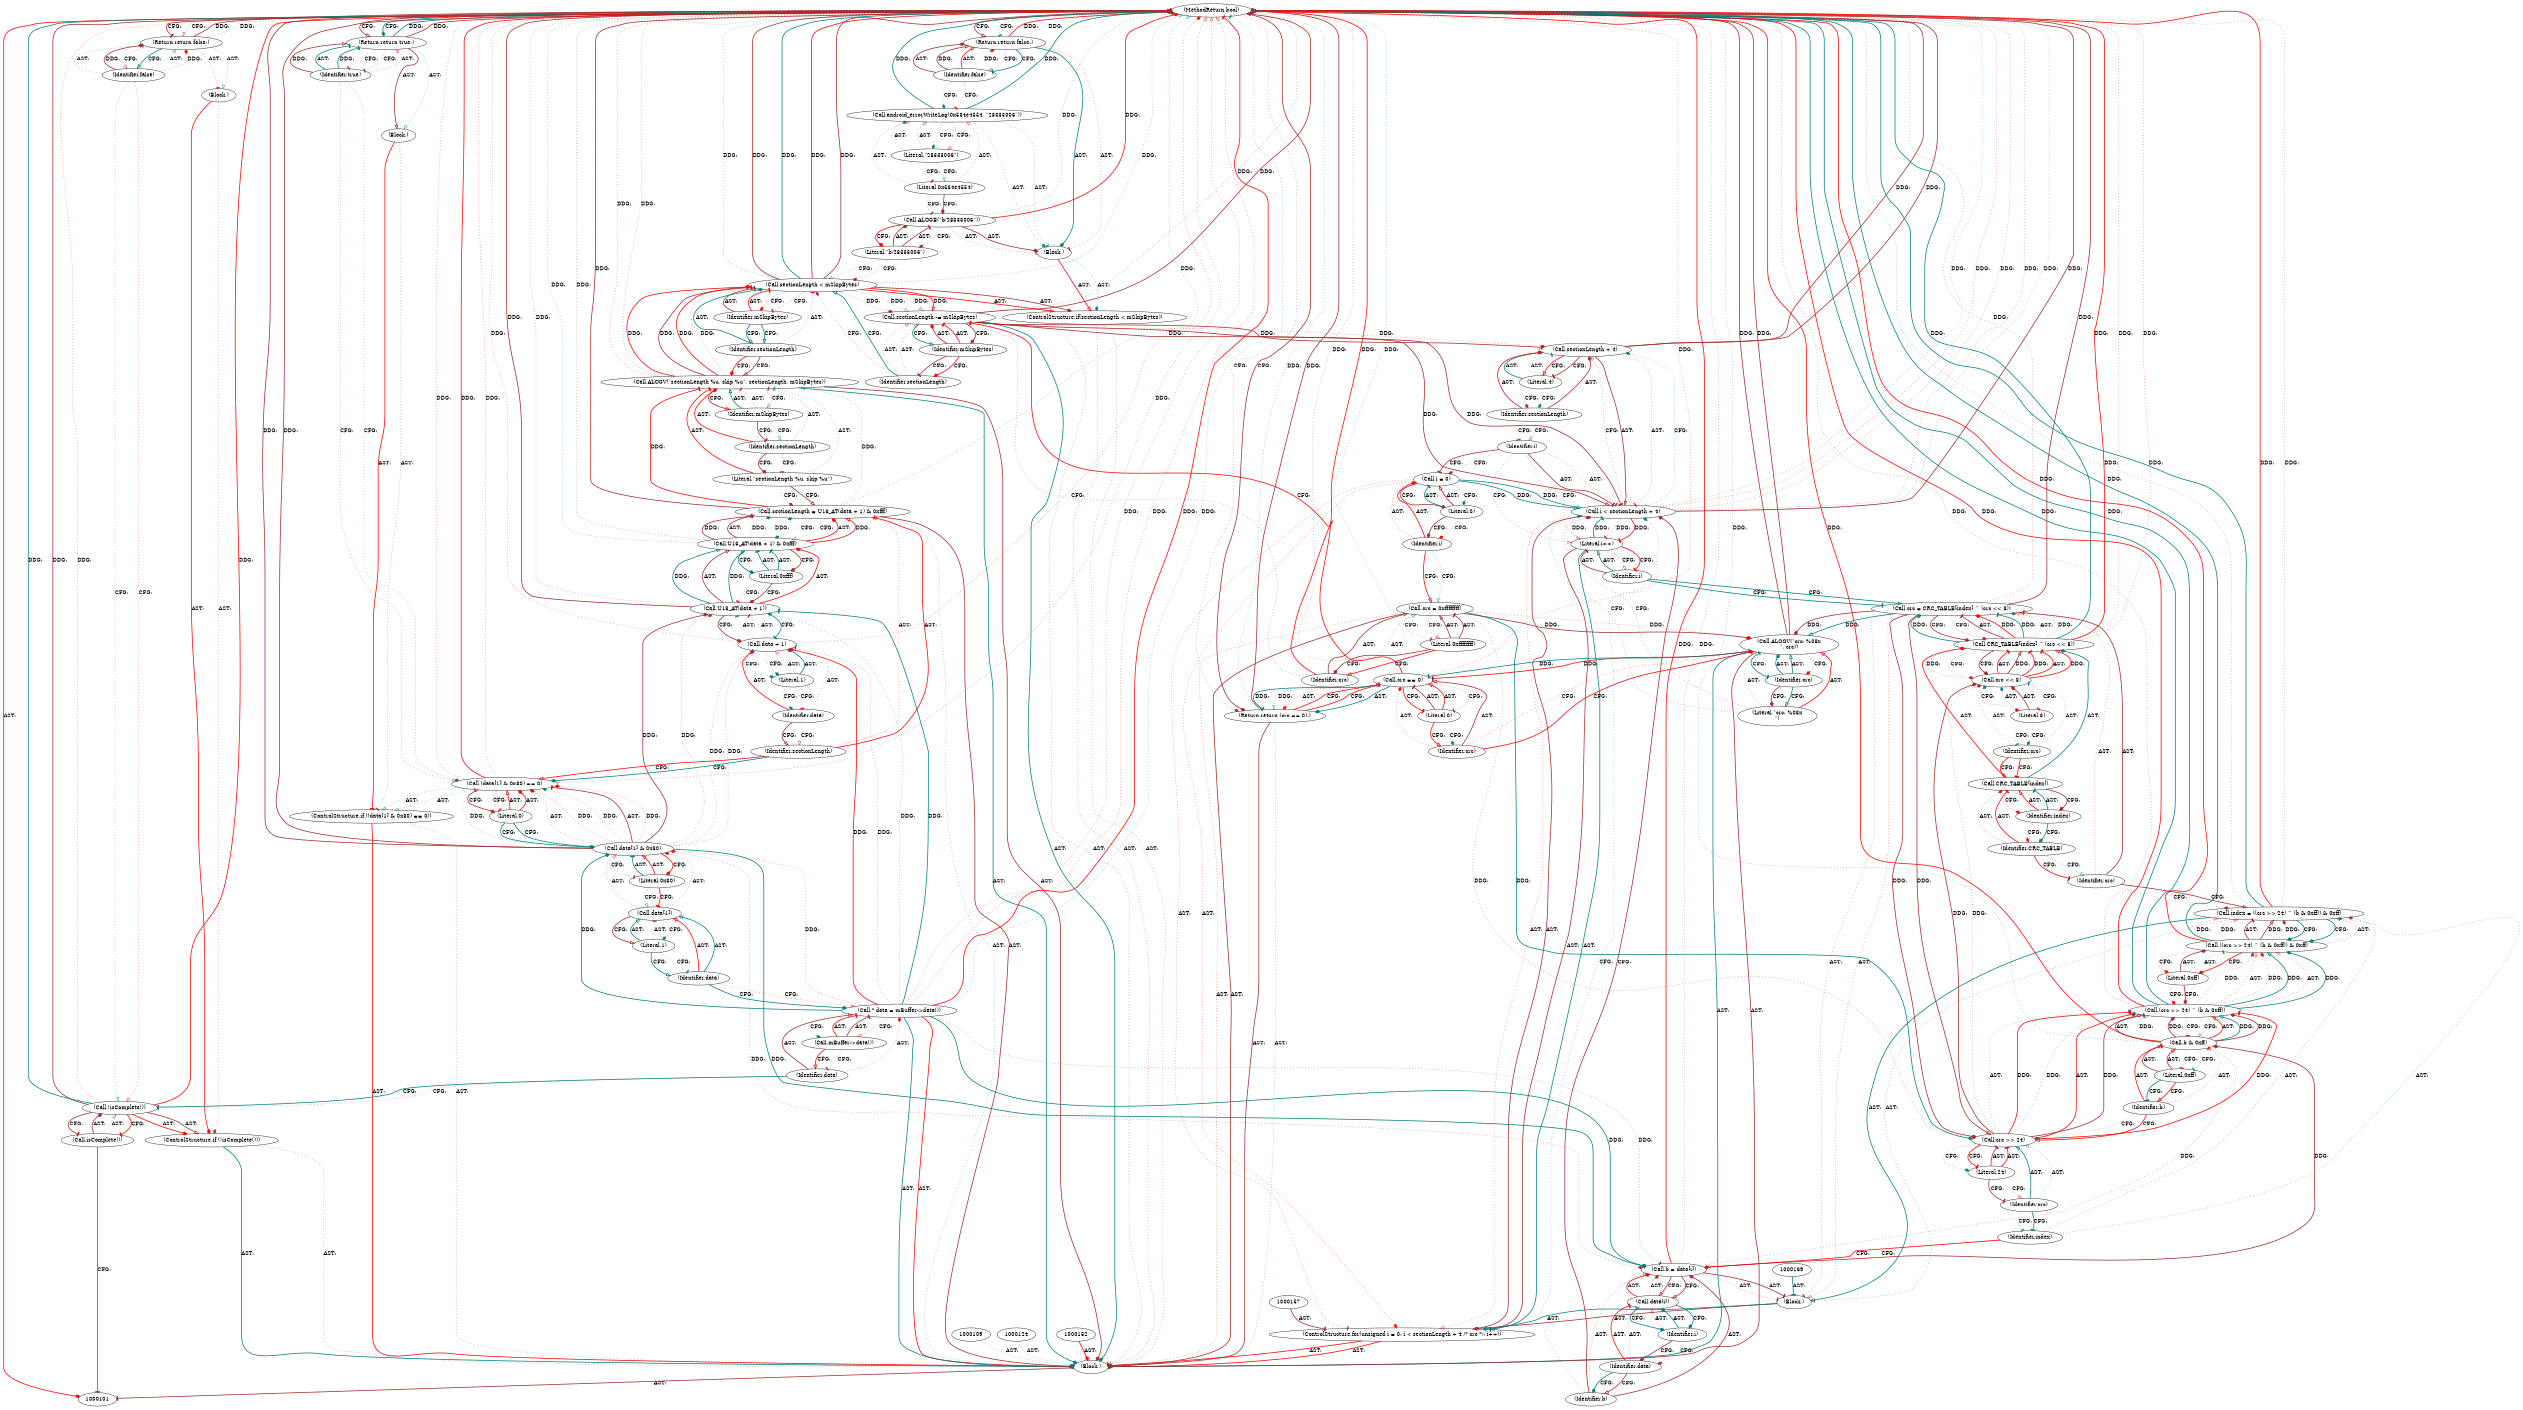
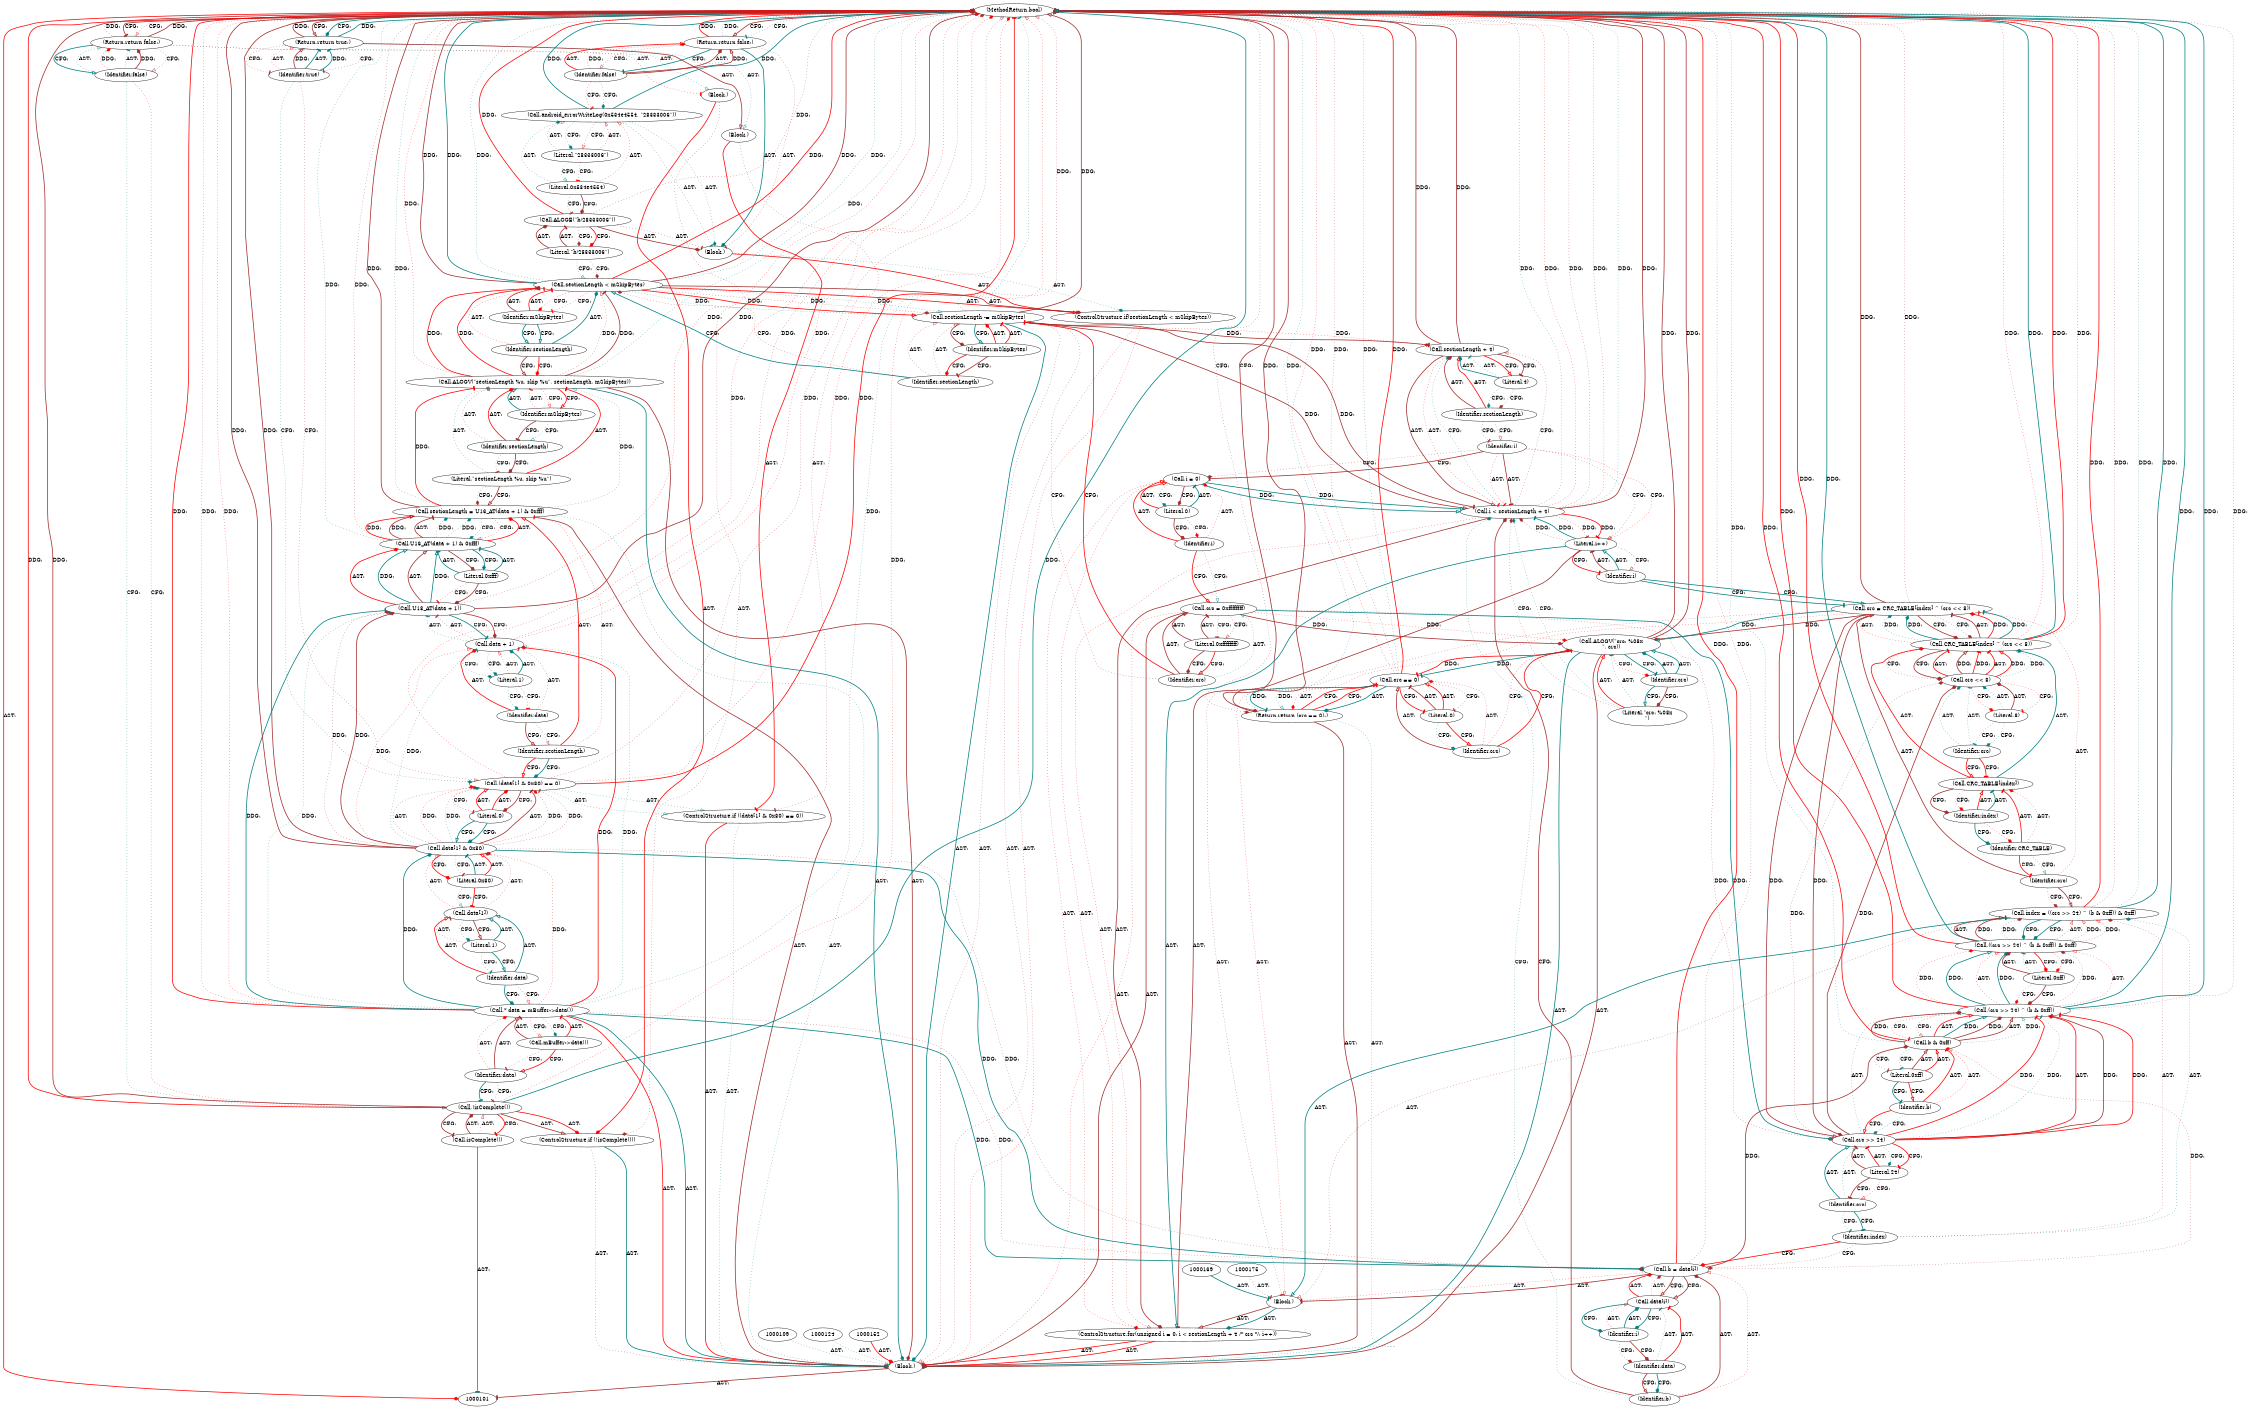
(105, 1270) -> (485, 1270)
none -> (1247, 1270)
(1289, 1302) -> none
